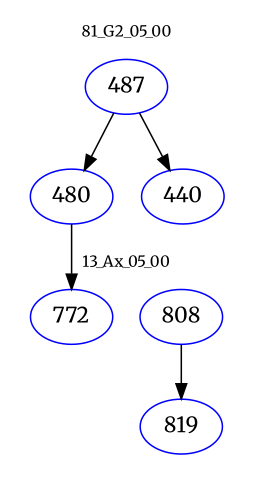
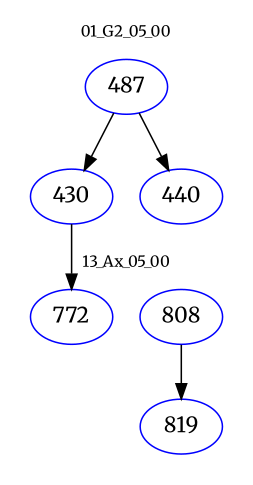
(127, 33) -> (126, 33)
(72, 197) -> (72, 197)
